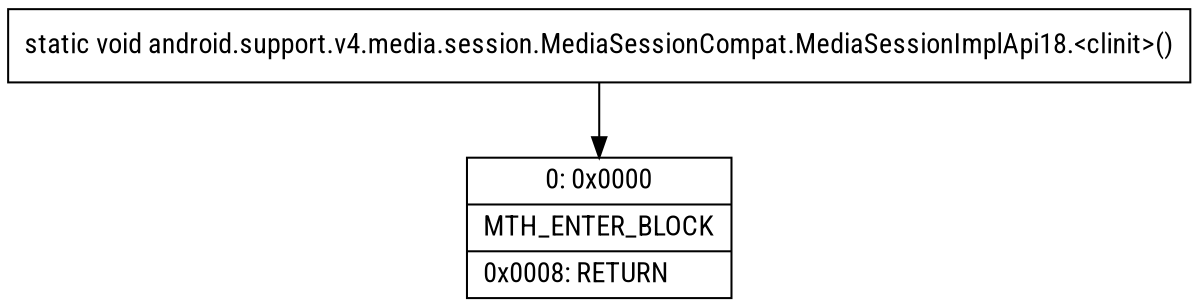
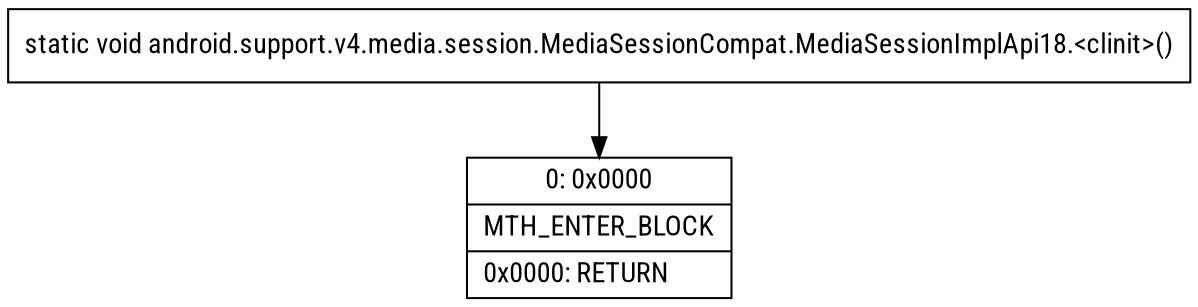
(586, 274) -> (586, 274)
